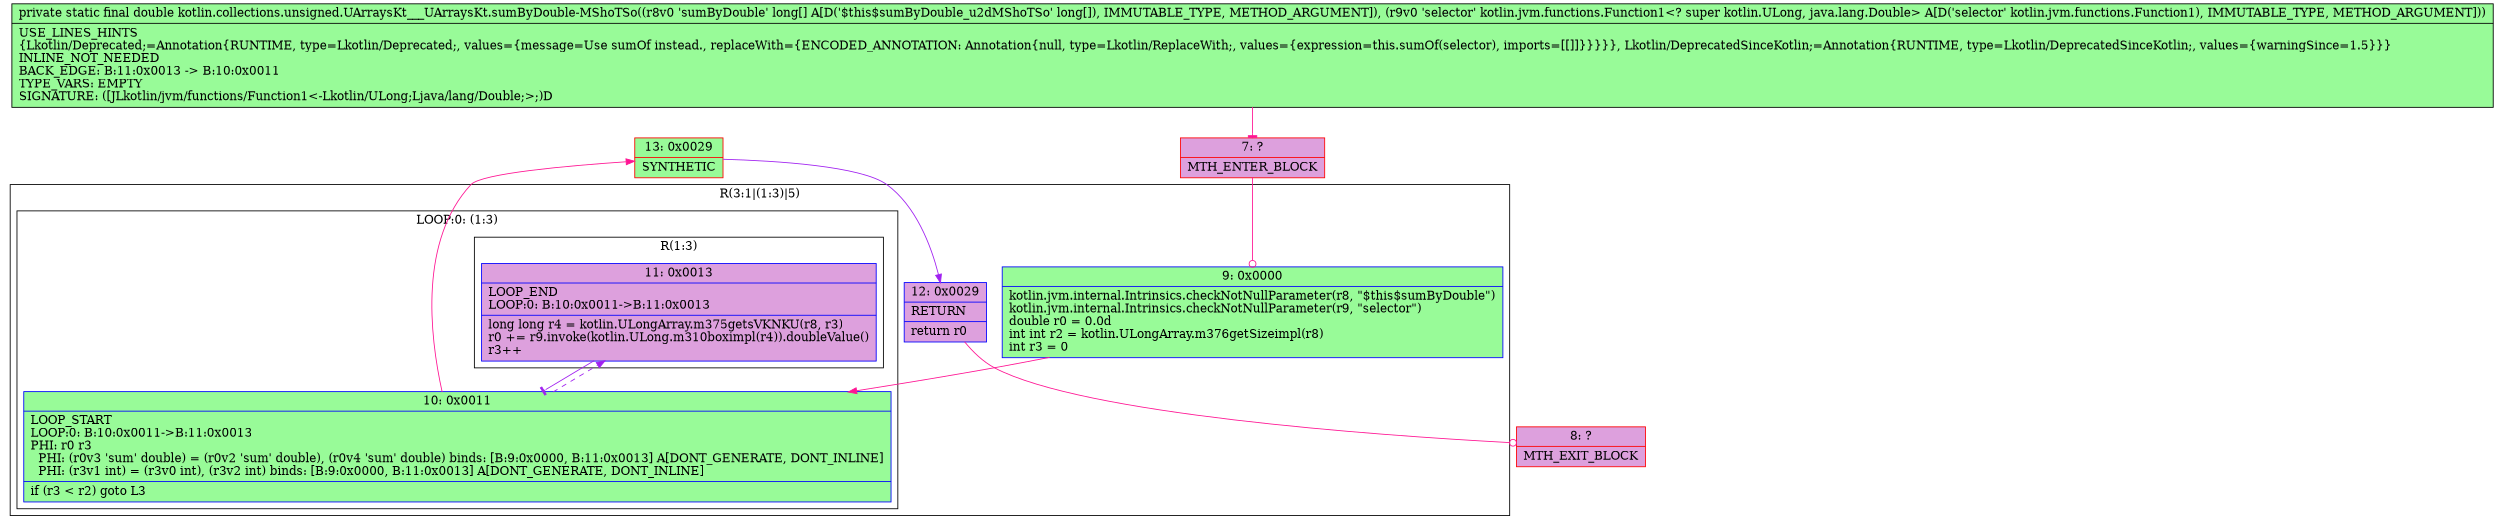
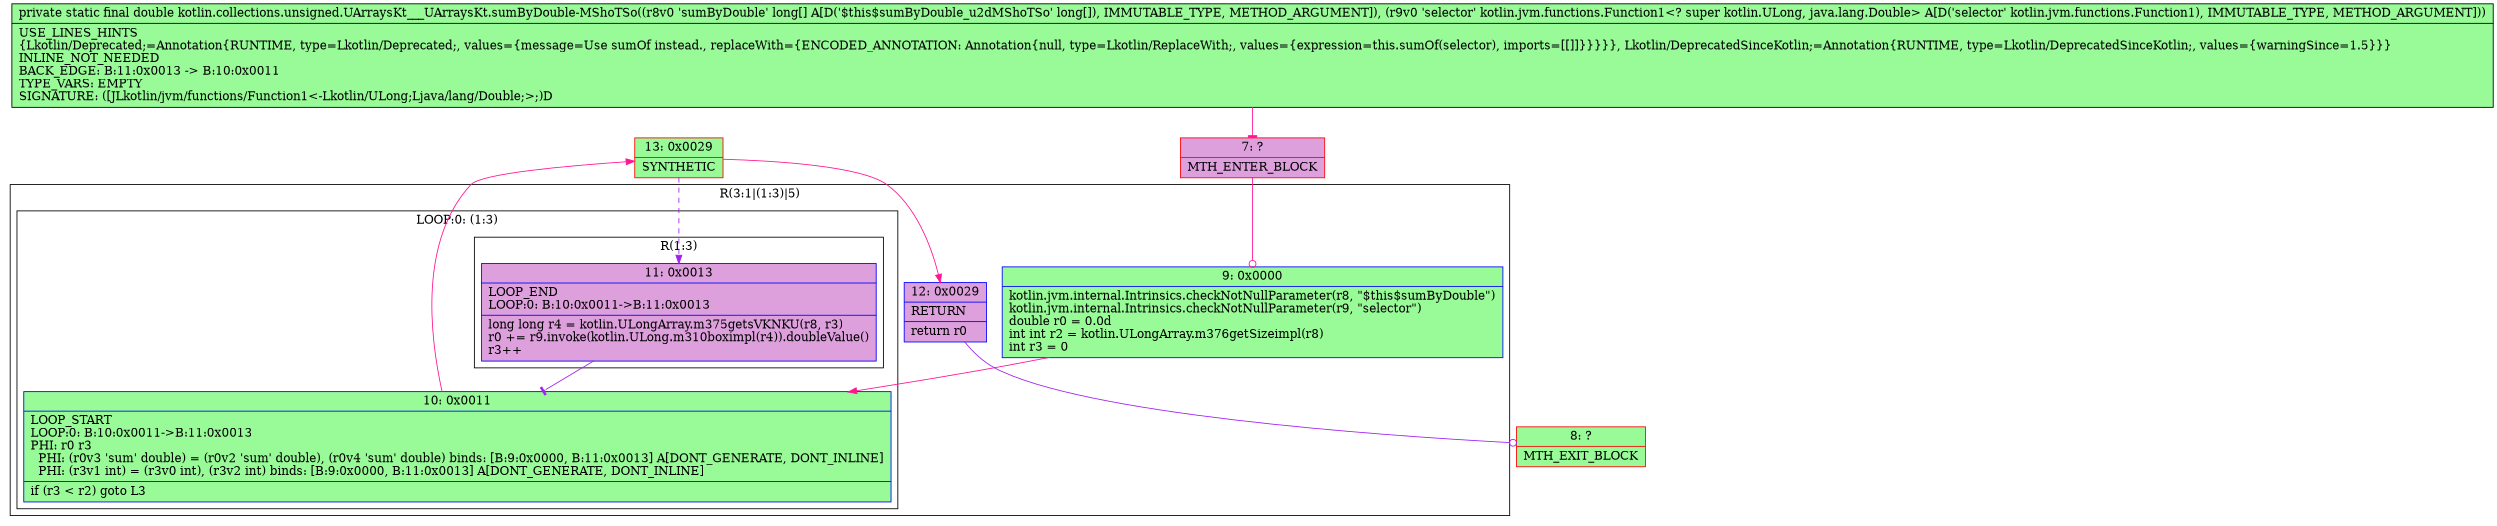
(859, 173) -> (859, 173)
(575, 379) -> (679, 216)
(1229, 419) -> (1229, 419)
(1581, 447) -> (1581, 447)
